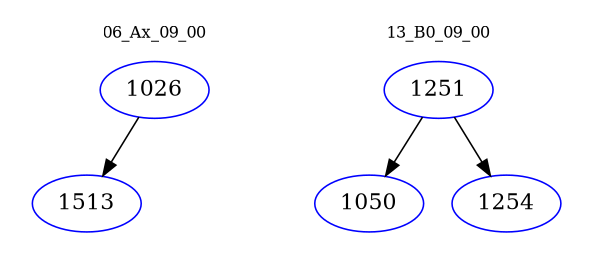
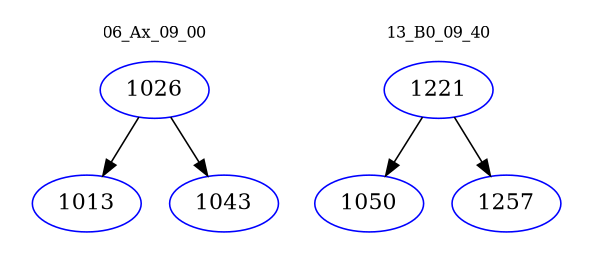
(439, 34) -> (439, 34)
(439, 90) -> (439, 90)
(87, 204) -> (87, 204)
none -> (224, 204)
(506, 204) -> (506, 204)
